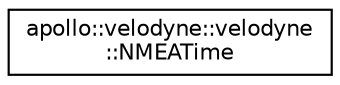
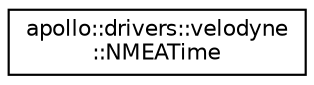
(170, 42) -> (157, 42)
